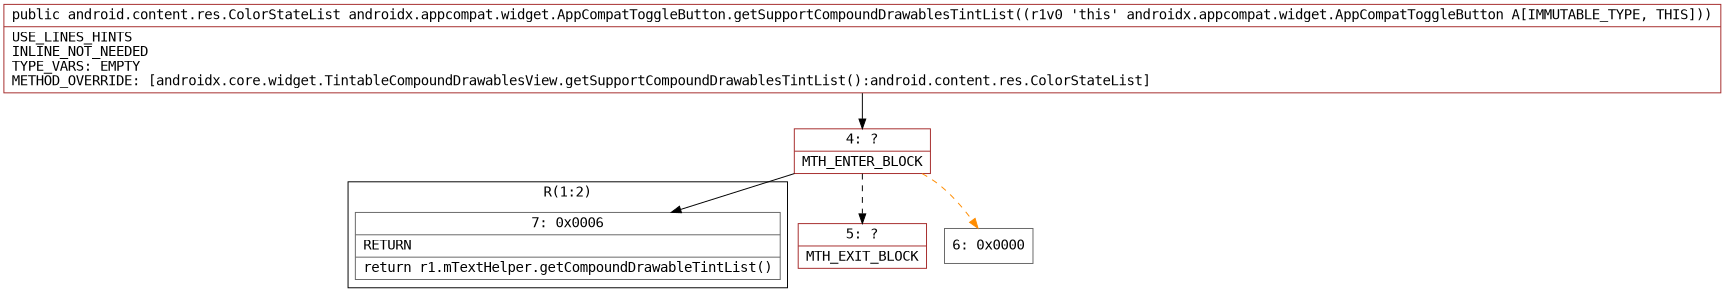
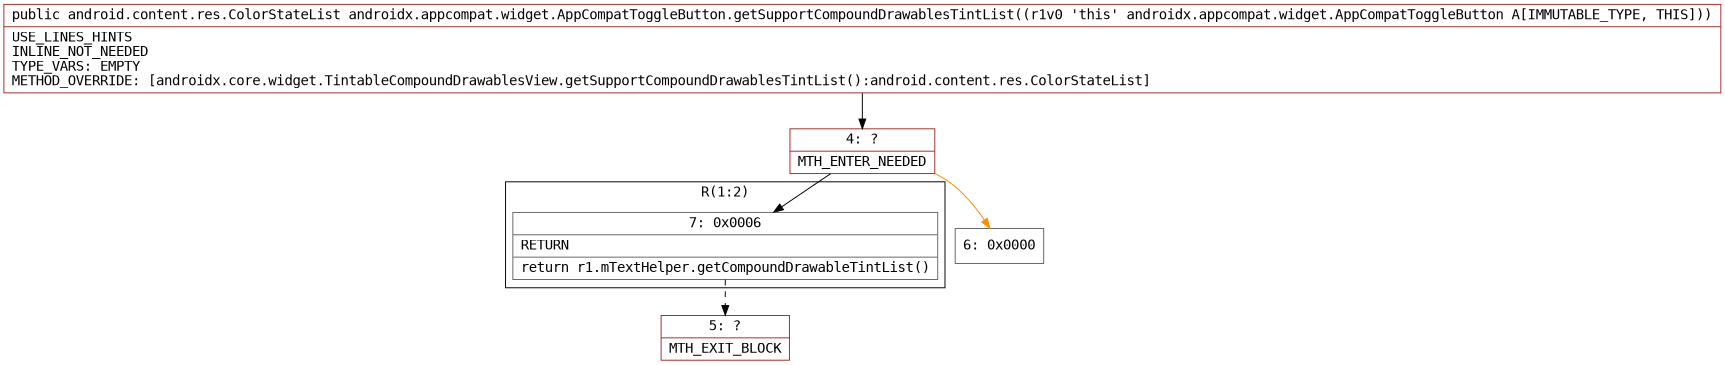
(862, 162) -> (862, 162)
(862, 194) -> (725, 294)
(950, 194) -> (963, 194)
